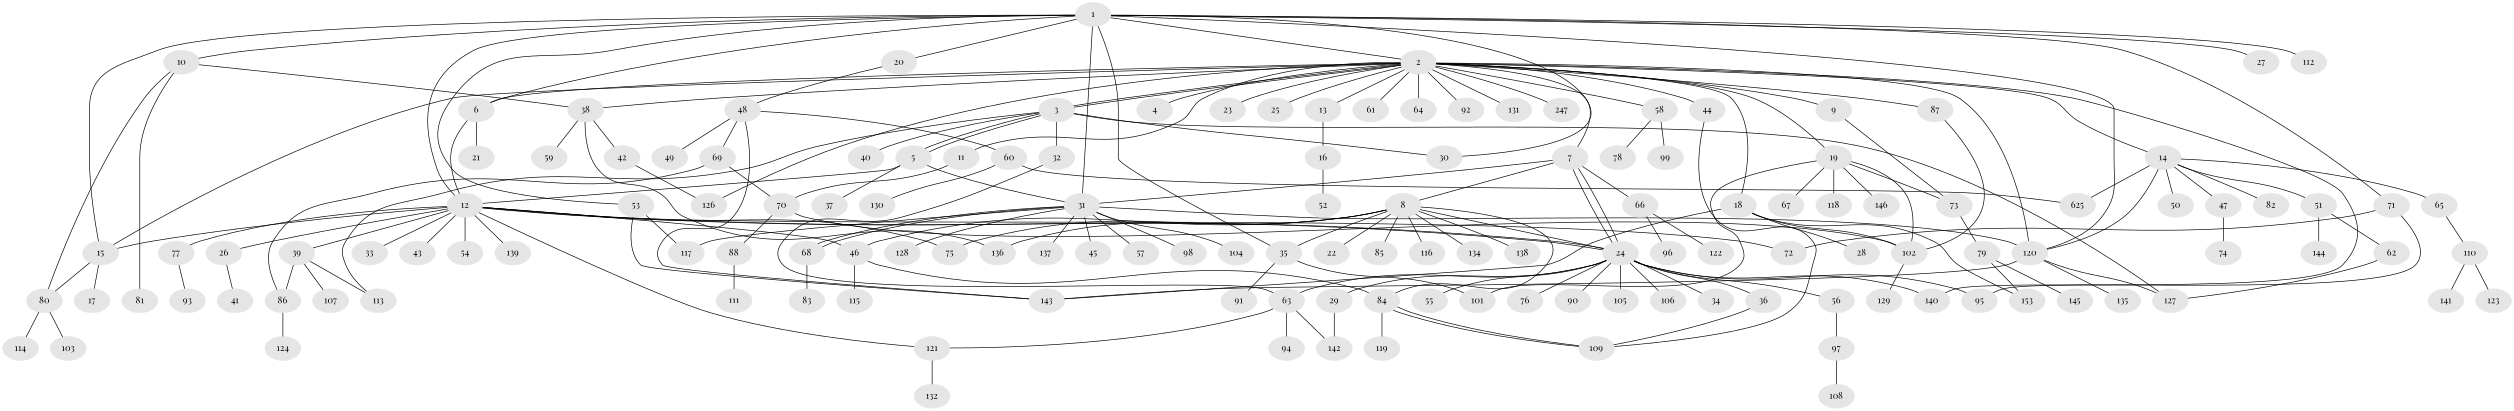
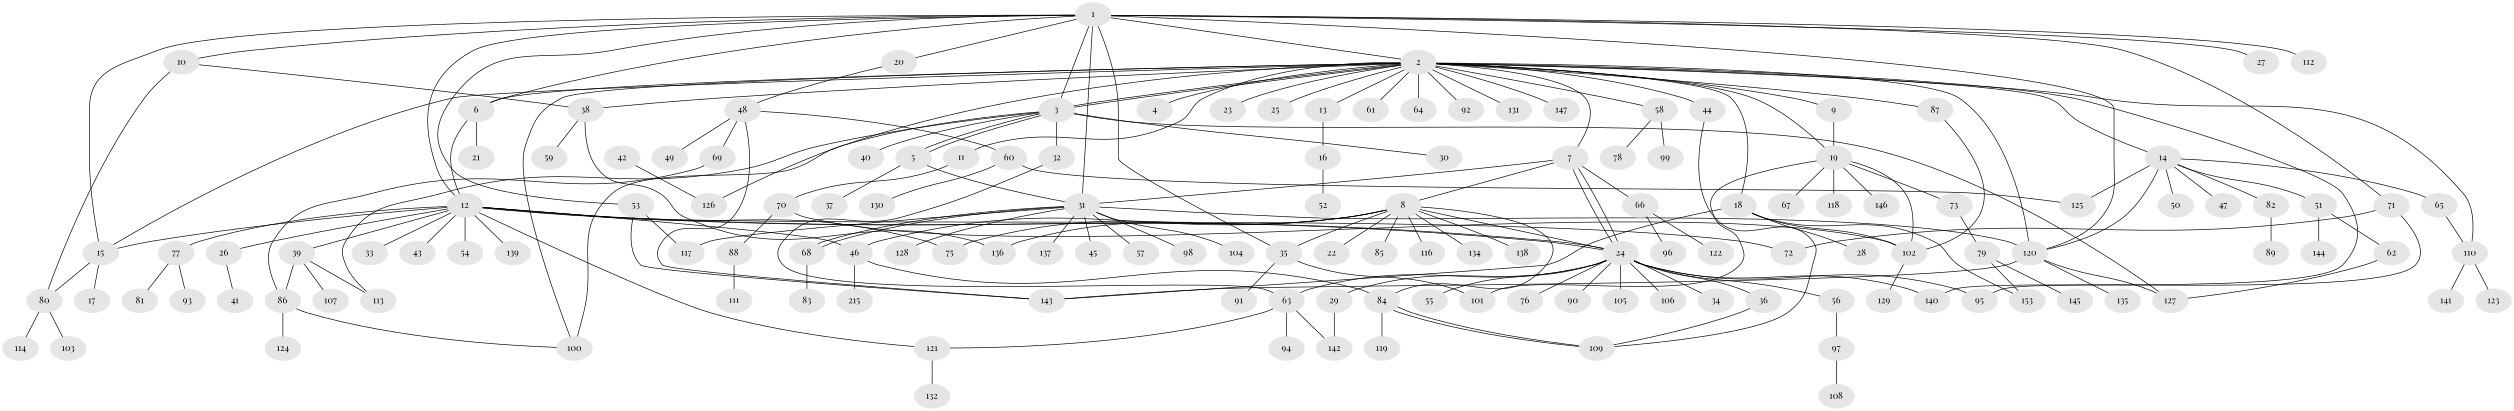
(1434, 38) -> (1075, 62)
none -> (2125, 101)
(1562, 110) -> (1562, 110)
(604, 134) -> none
(1899, 161) -> (1834, 134)
(140, 177) -> (158, 277)
(744, 177) -> none
(692, 187) -> none
(2078, 205) -> (2078, 205)
(2223, 253) -> none
none -> (2271, 253)
(855, 301) -> (855, 301)
none -> (574, 348)
